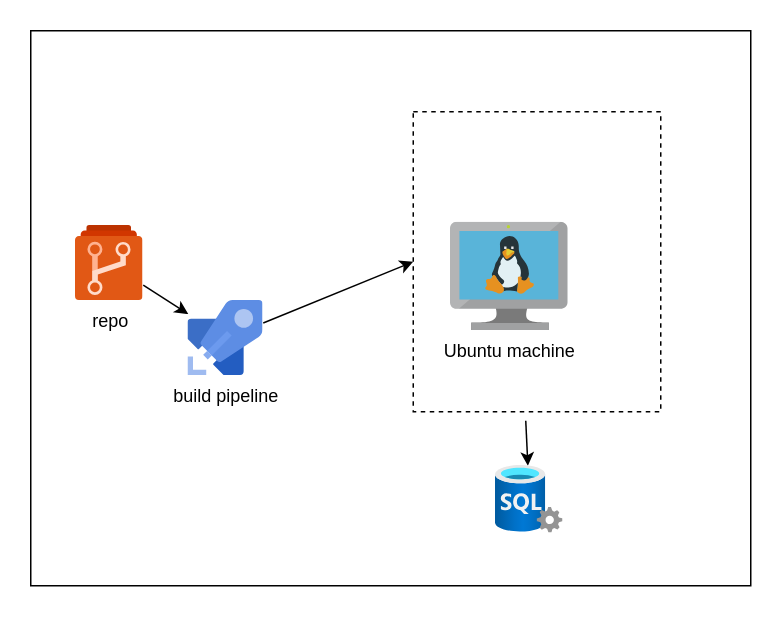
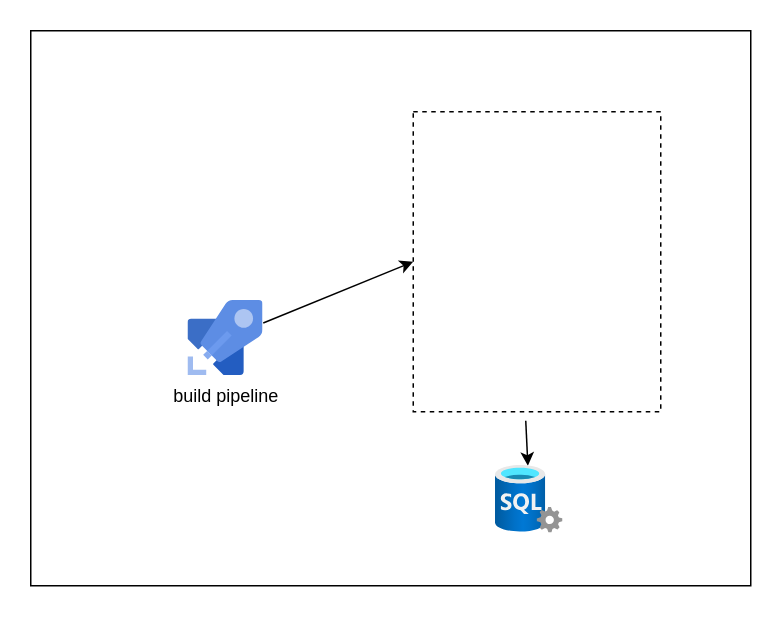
(110, 263) -> none
(510, 277) -> none
(161, 297) -> none
